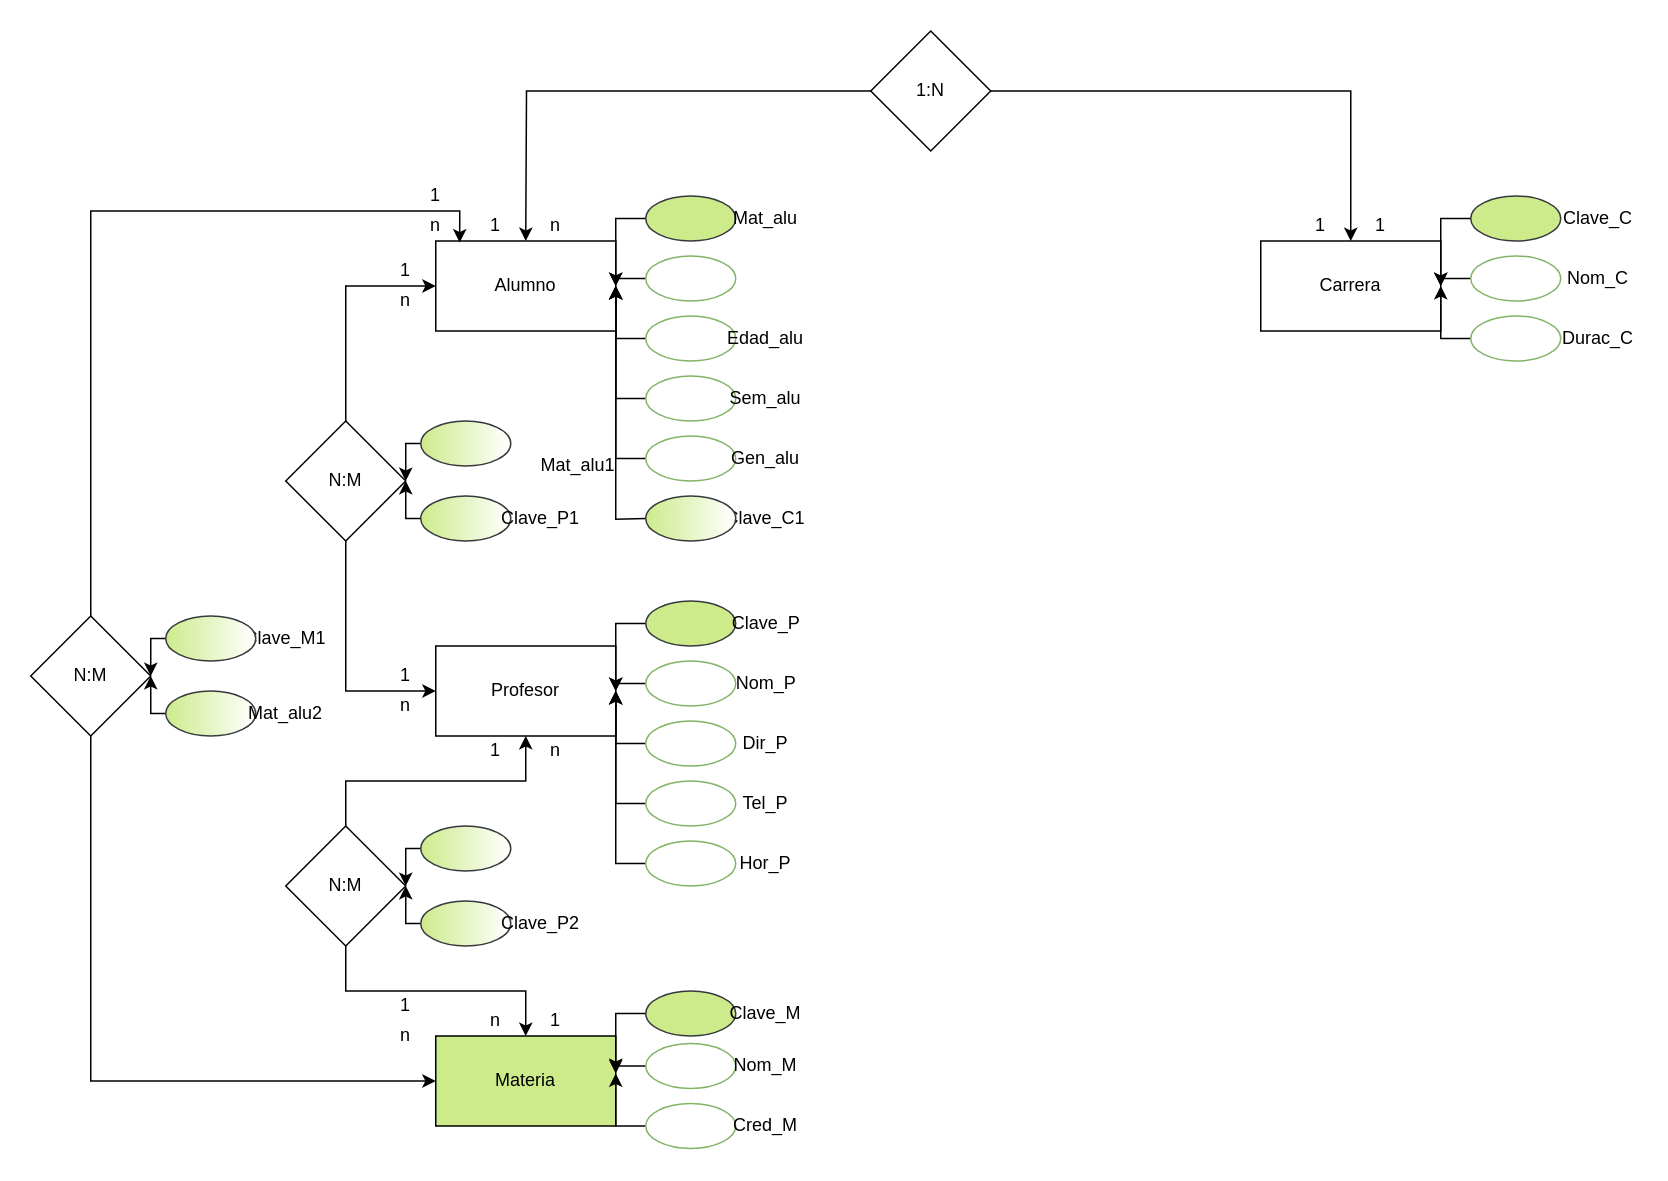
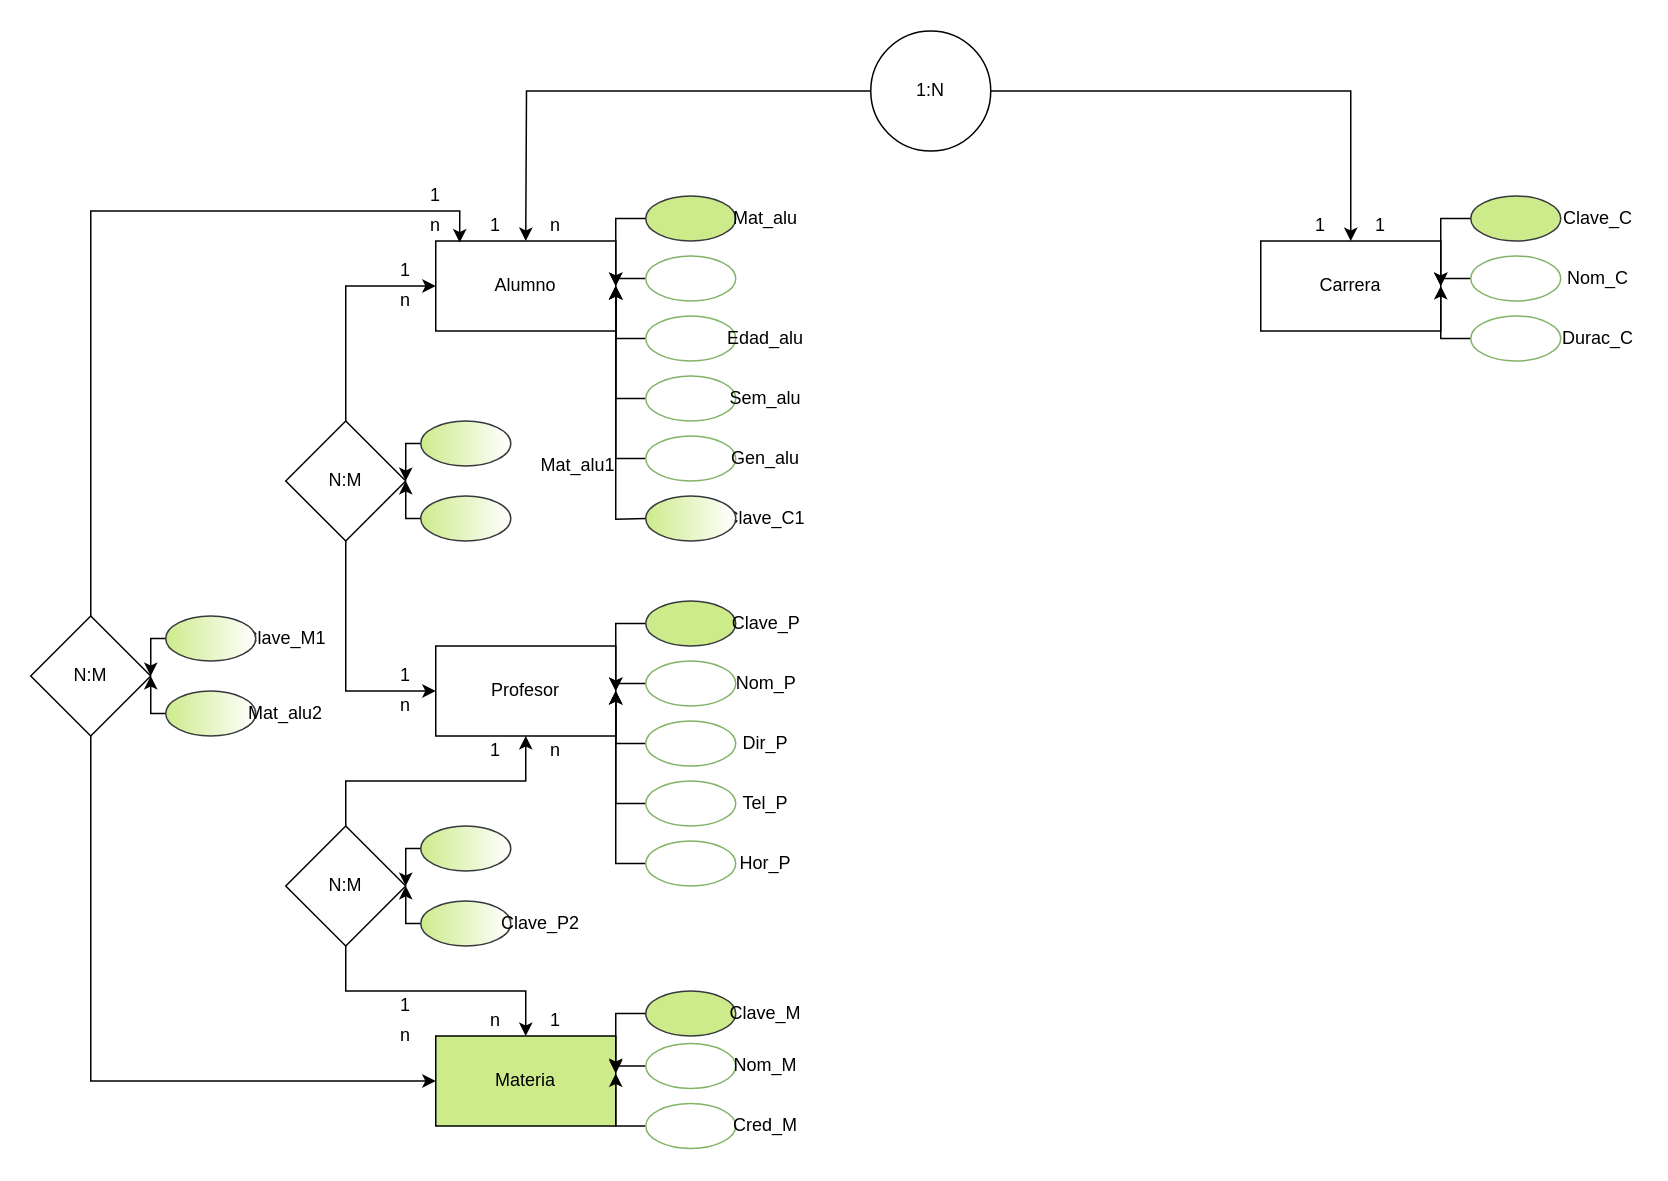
(931, 91) -> (931, 91)
(541, 518) -> none
